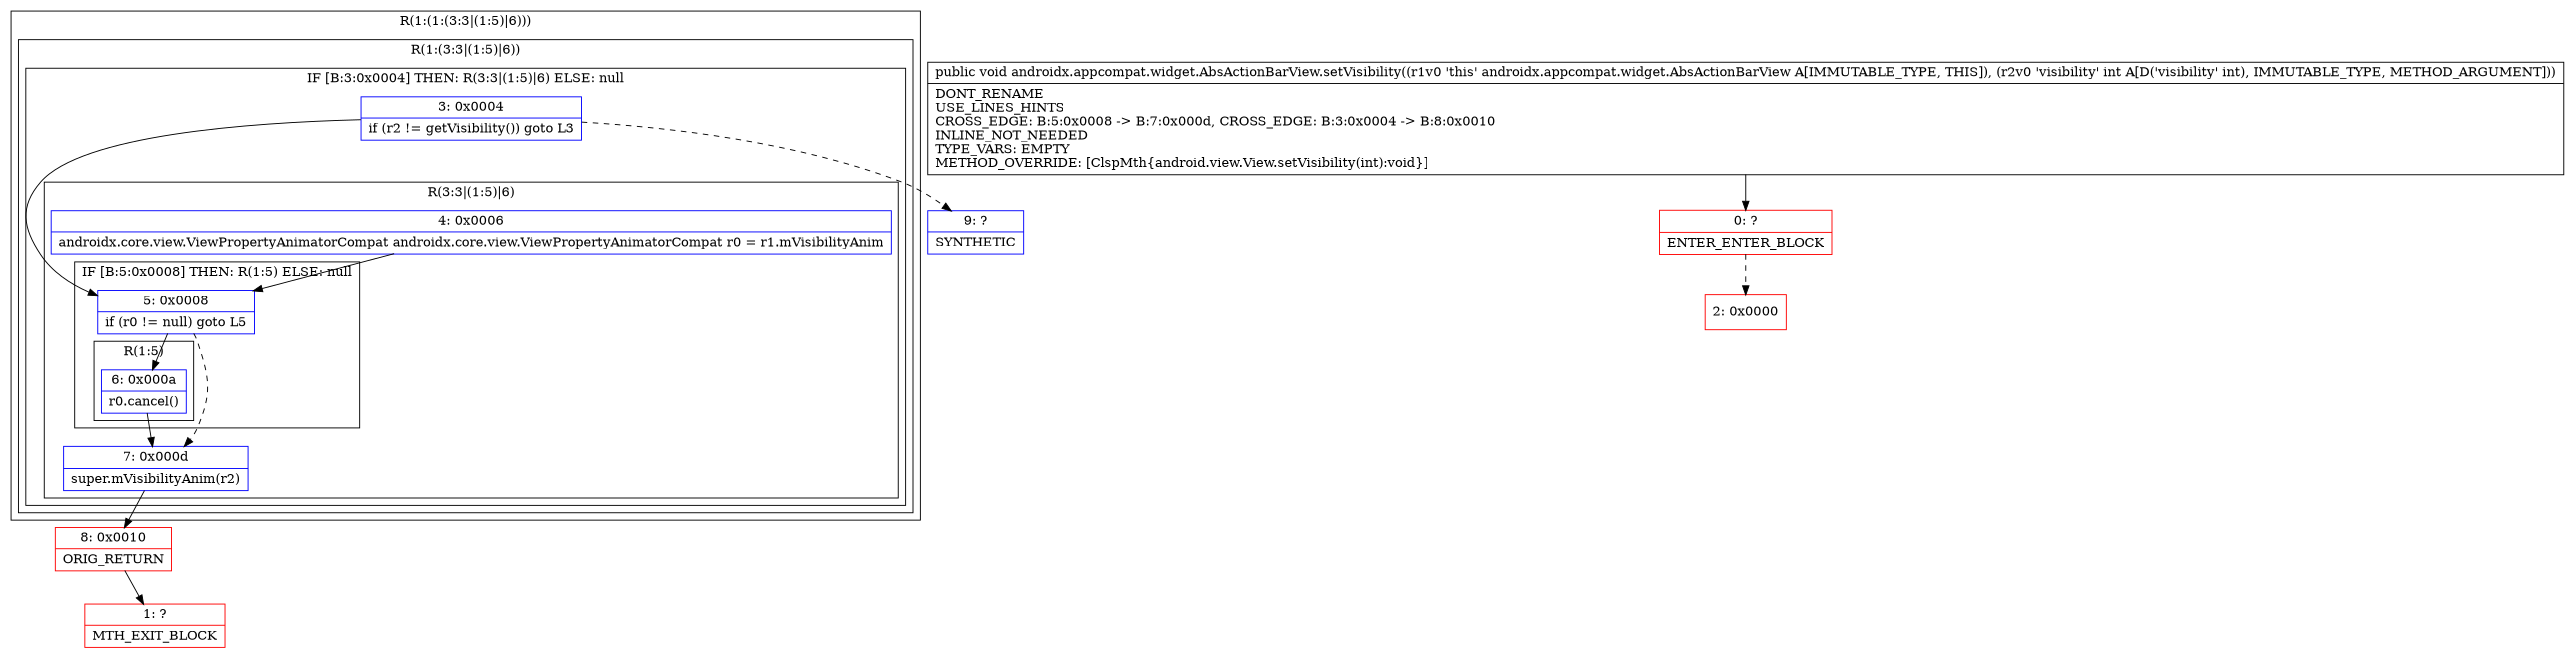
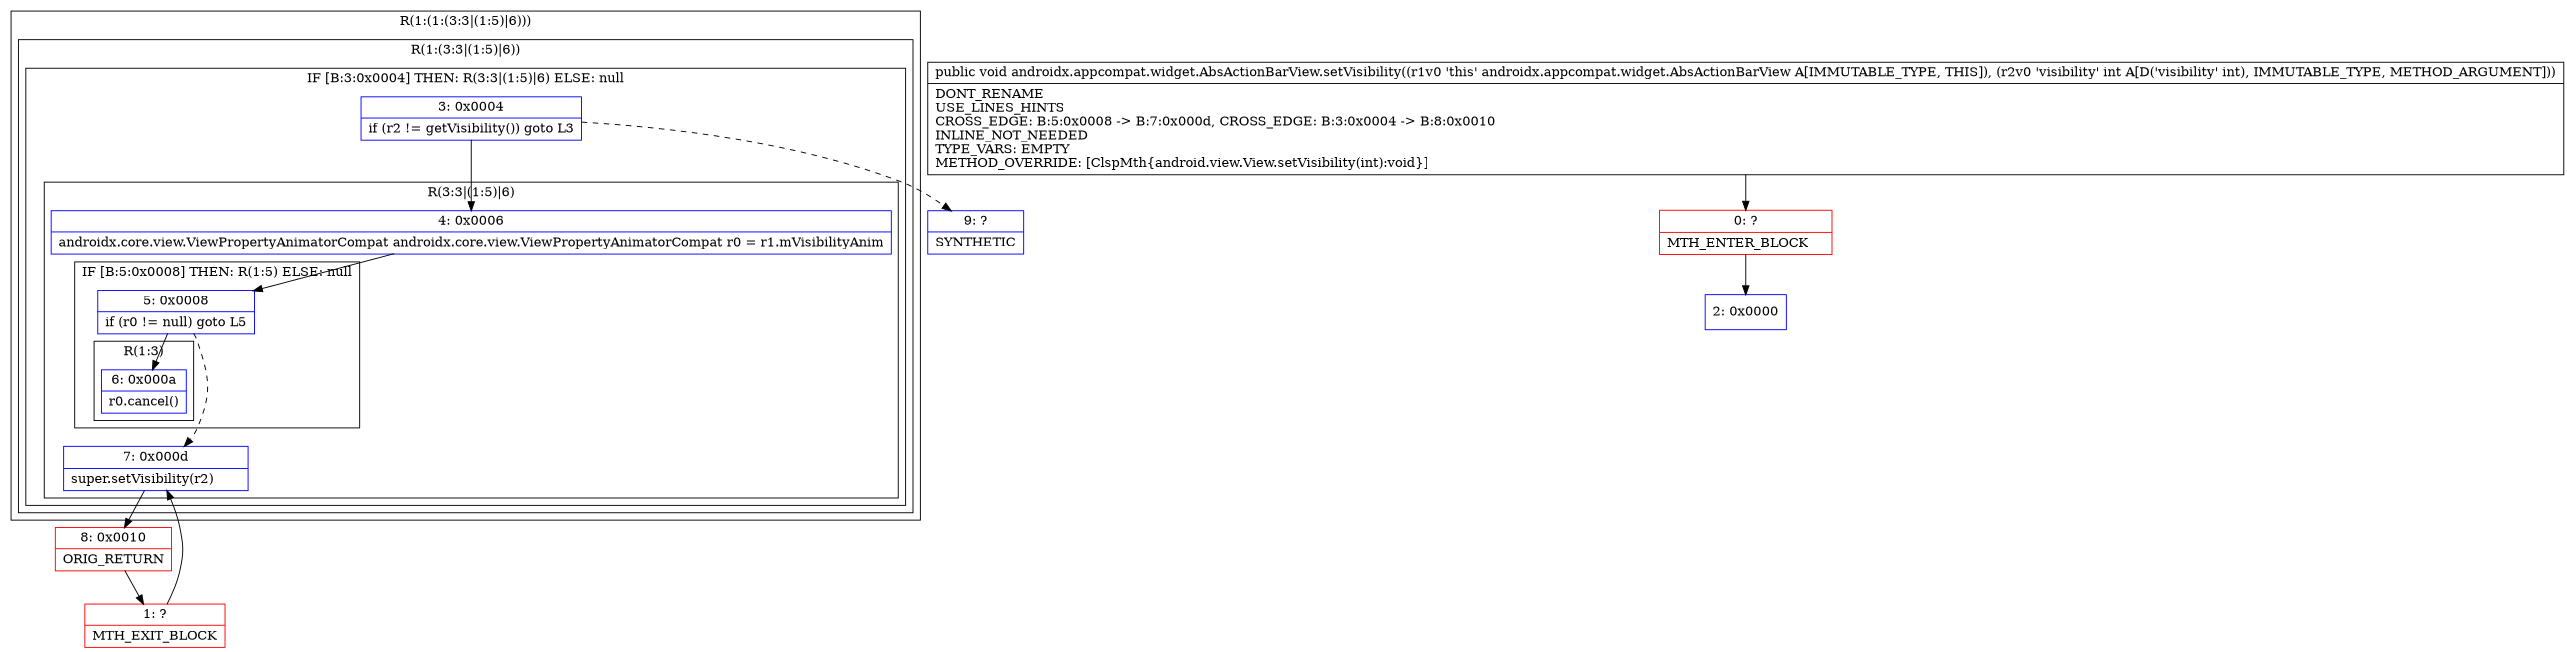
(126, 144) -> (471, 171)
(1746, 243) -> (1738, 243)
(1746, 270) -> (1746, 270)
(1746, 312) -> (1746, 312)
(144, 352) -> (144, 352)
(149, 425) -> (183, 552)
(156, 479) -> (142, 479)
